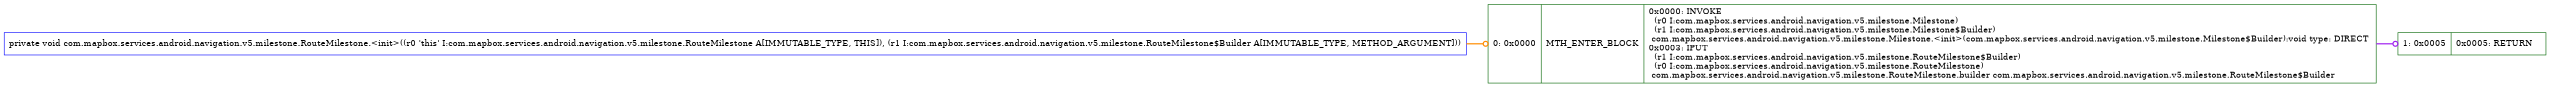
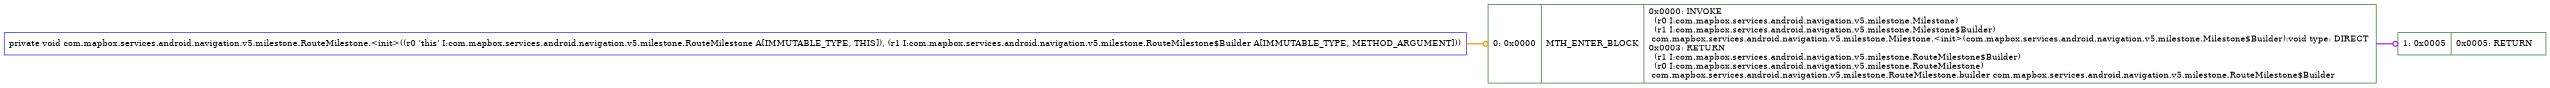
(1681, 48) -> (1690, 48)
